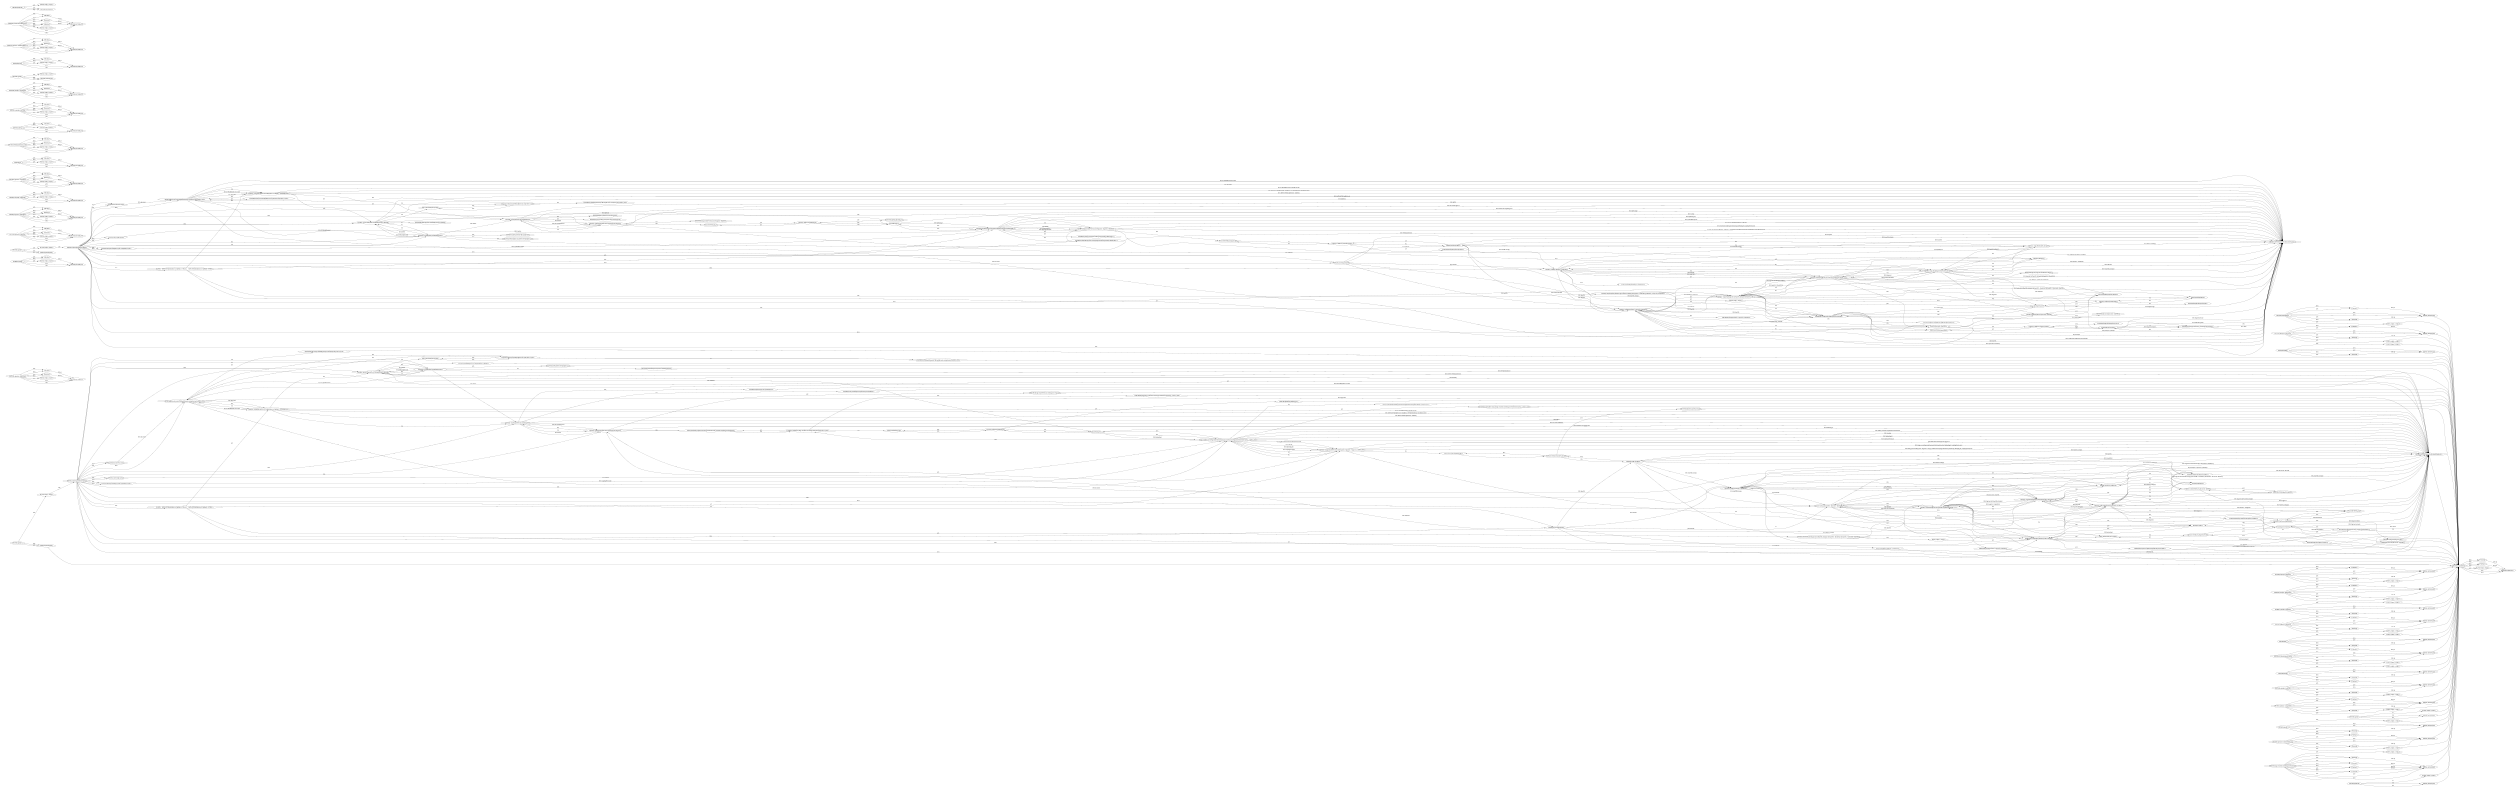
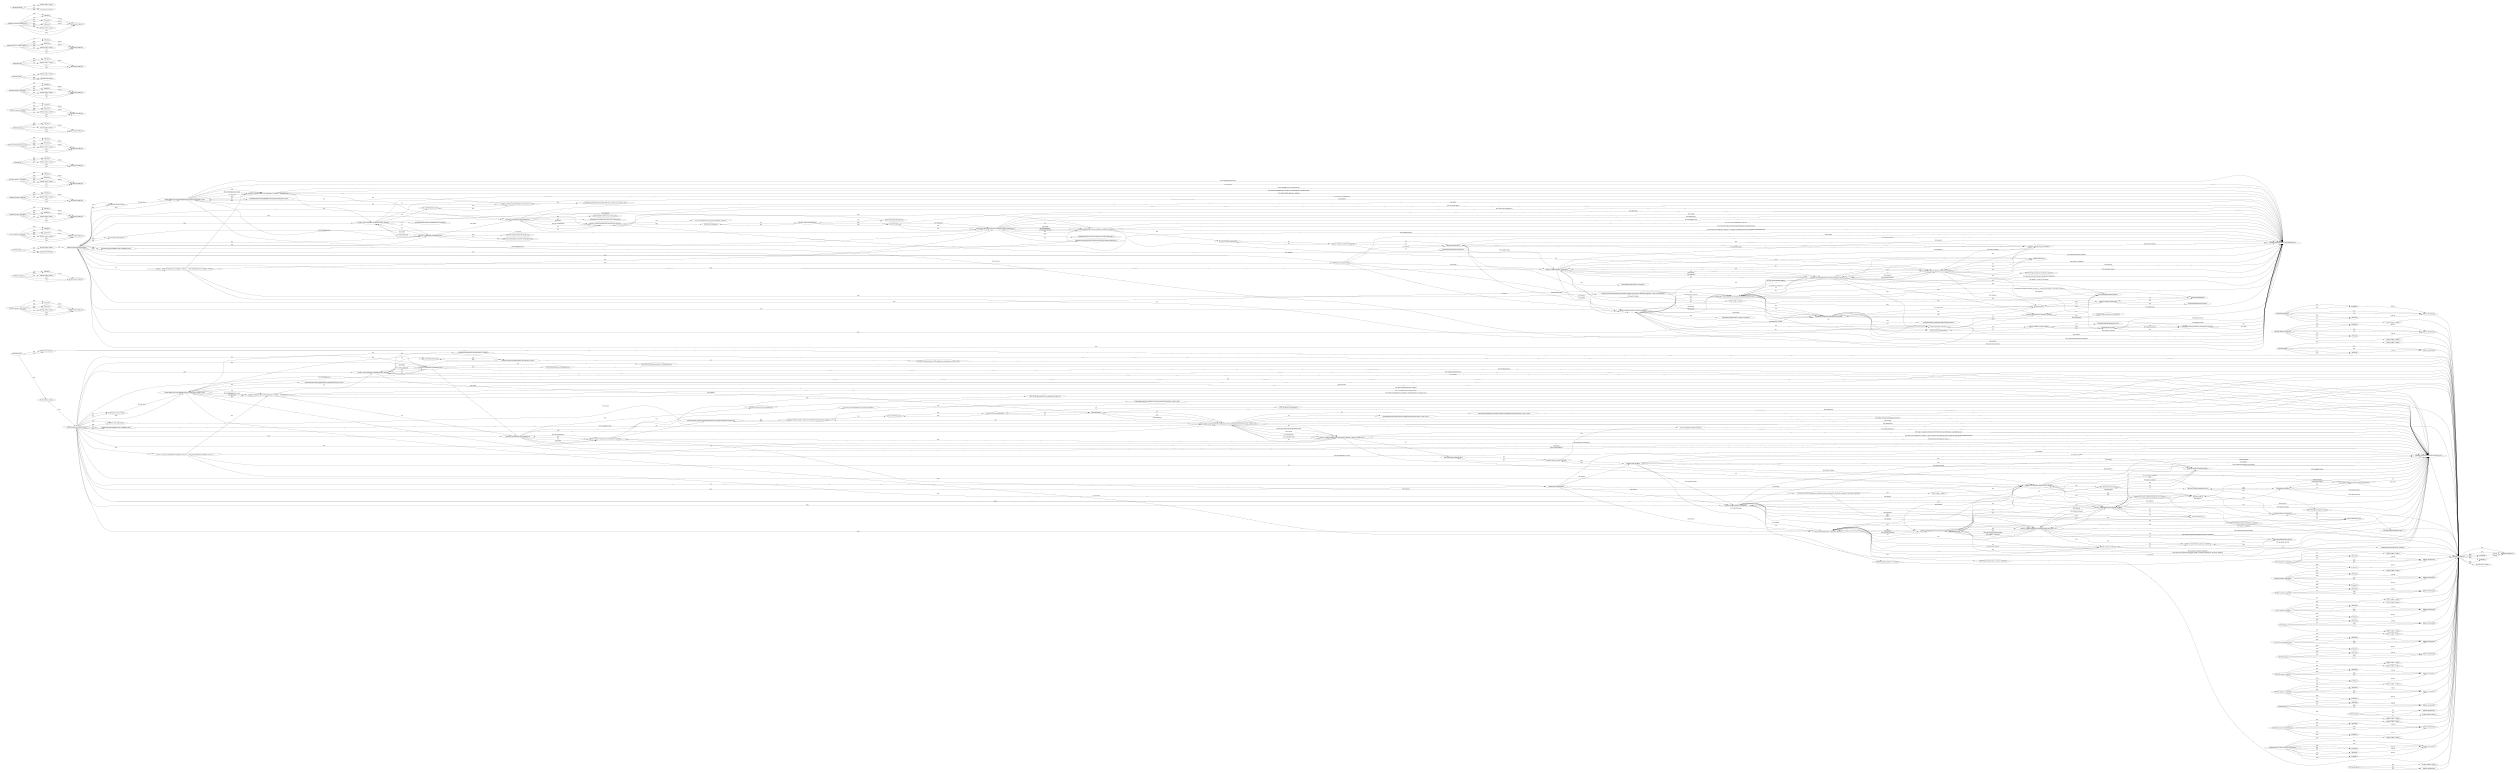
(2354, 763) -> none
